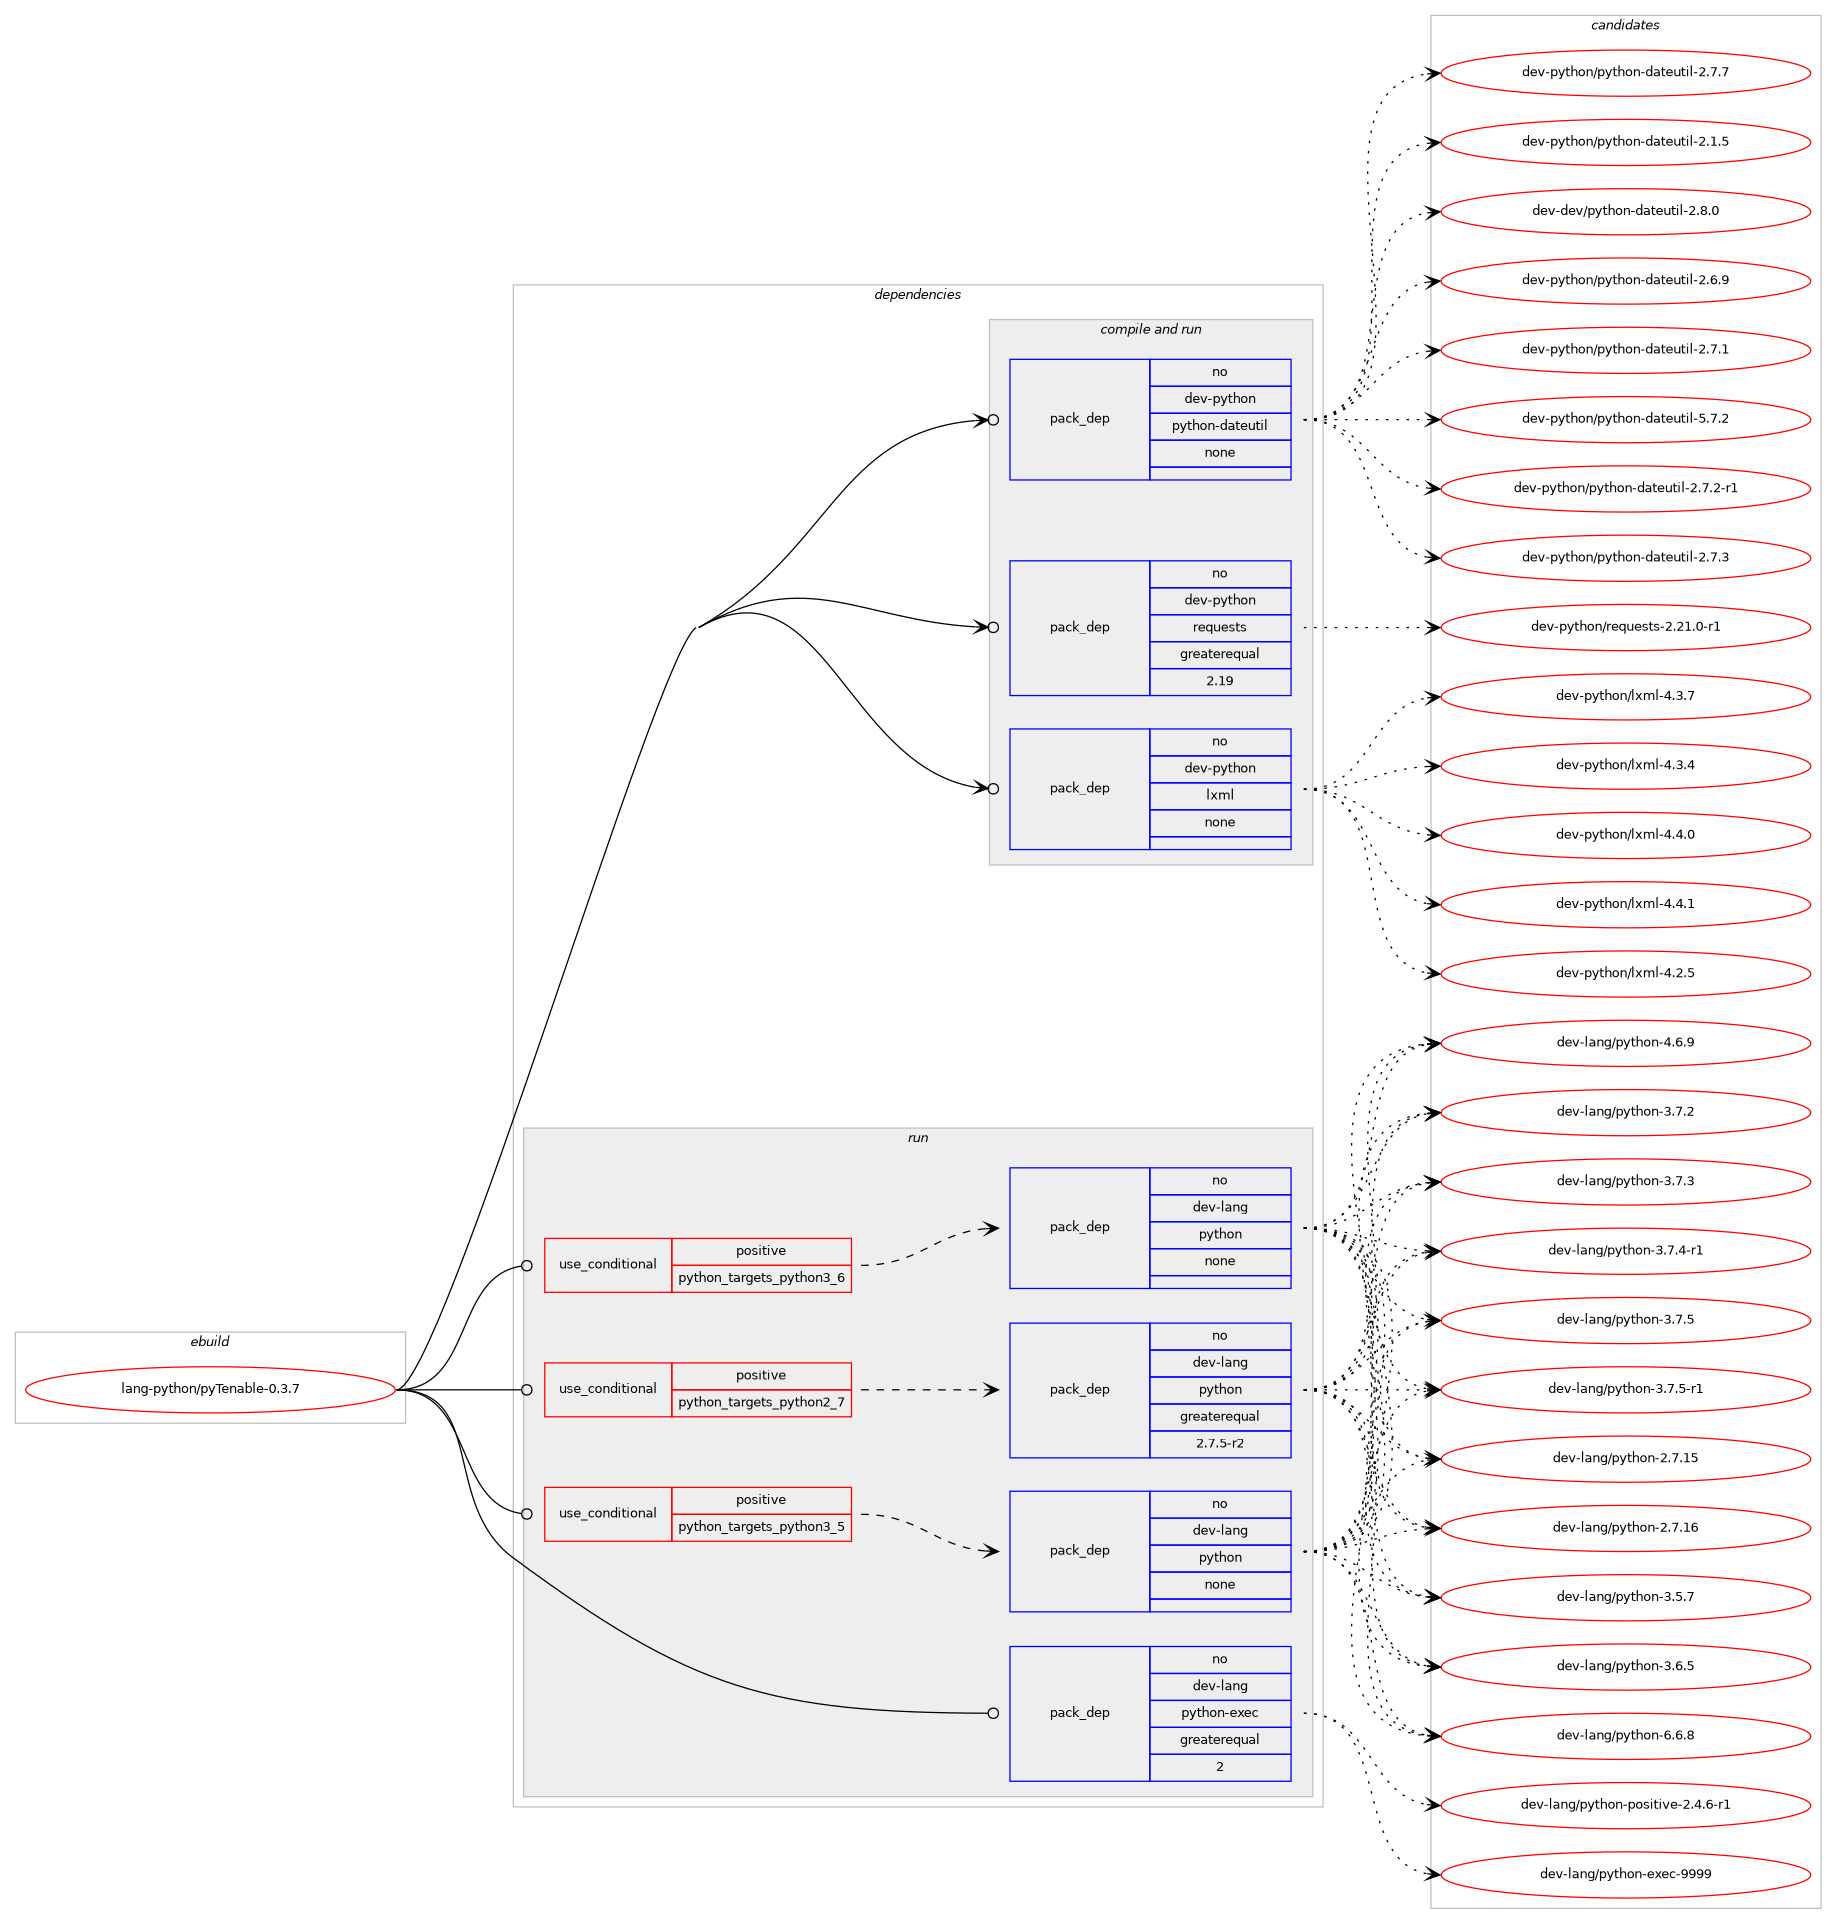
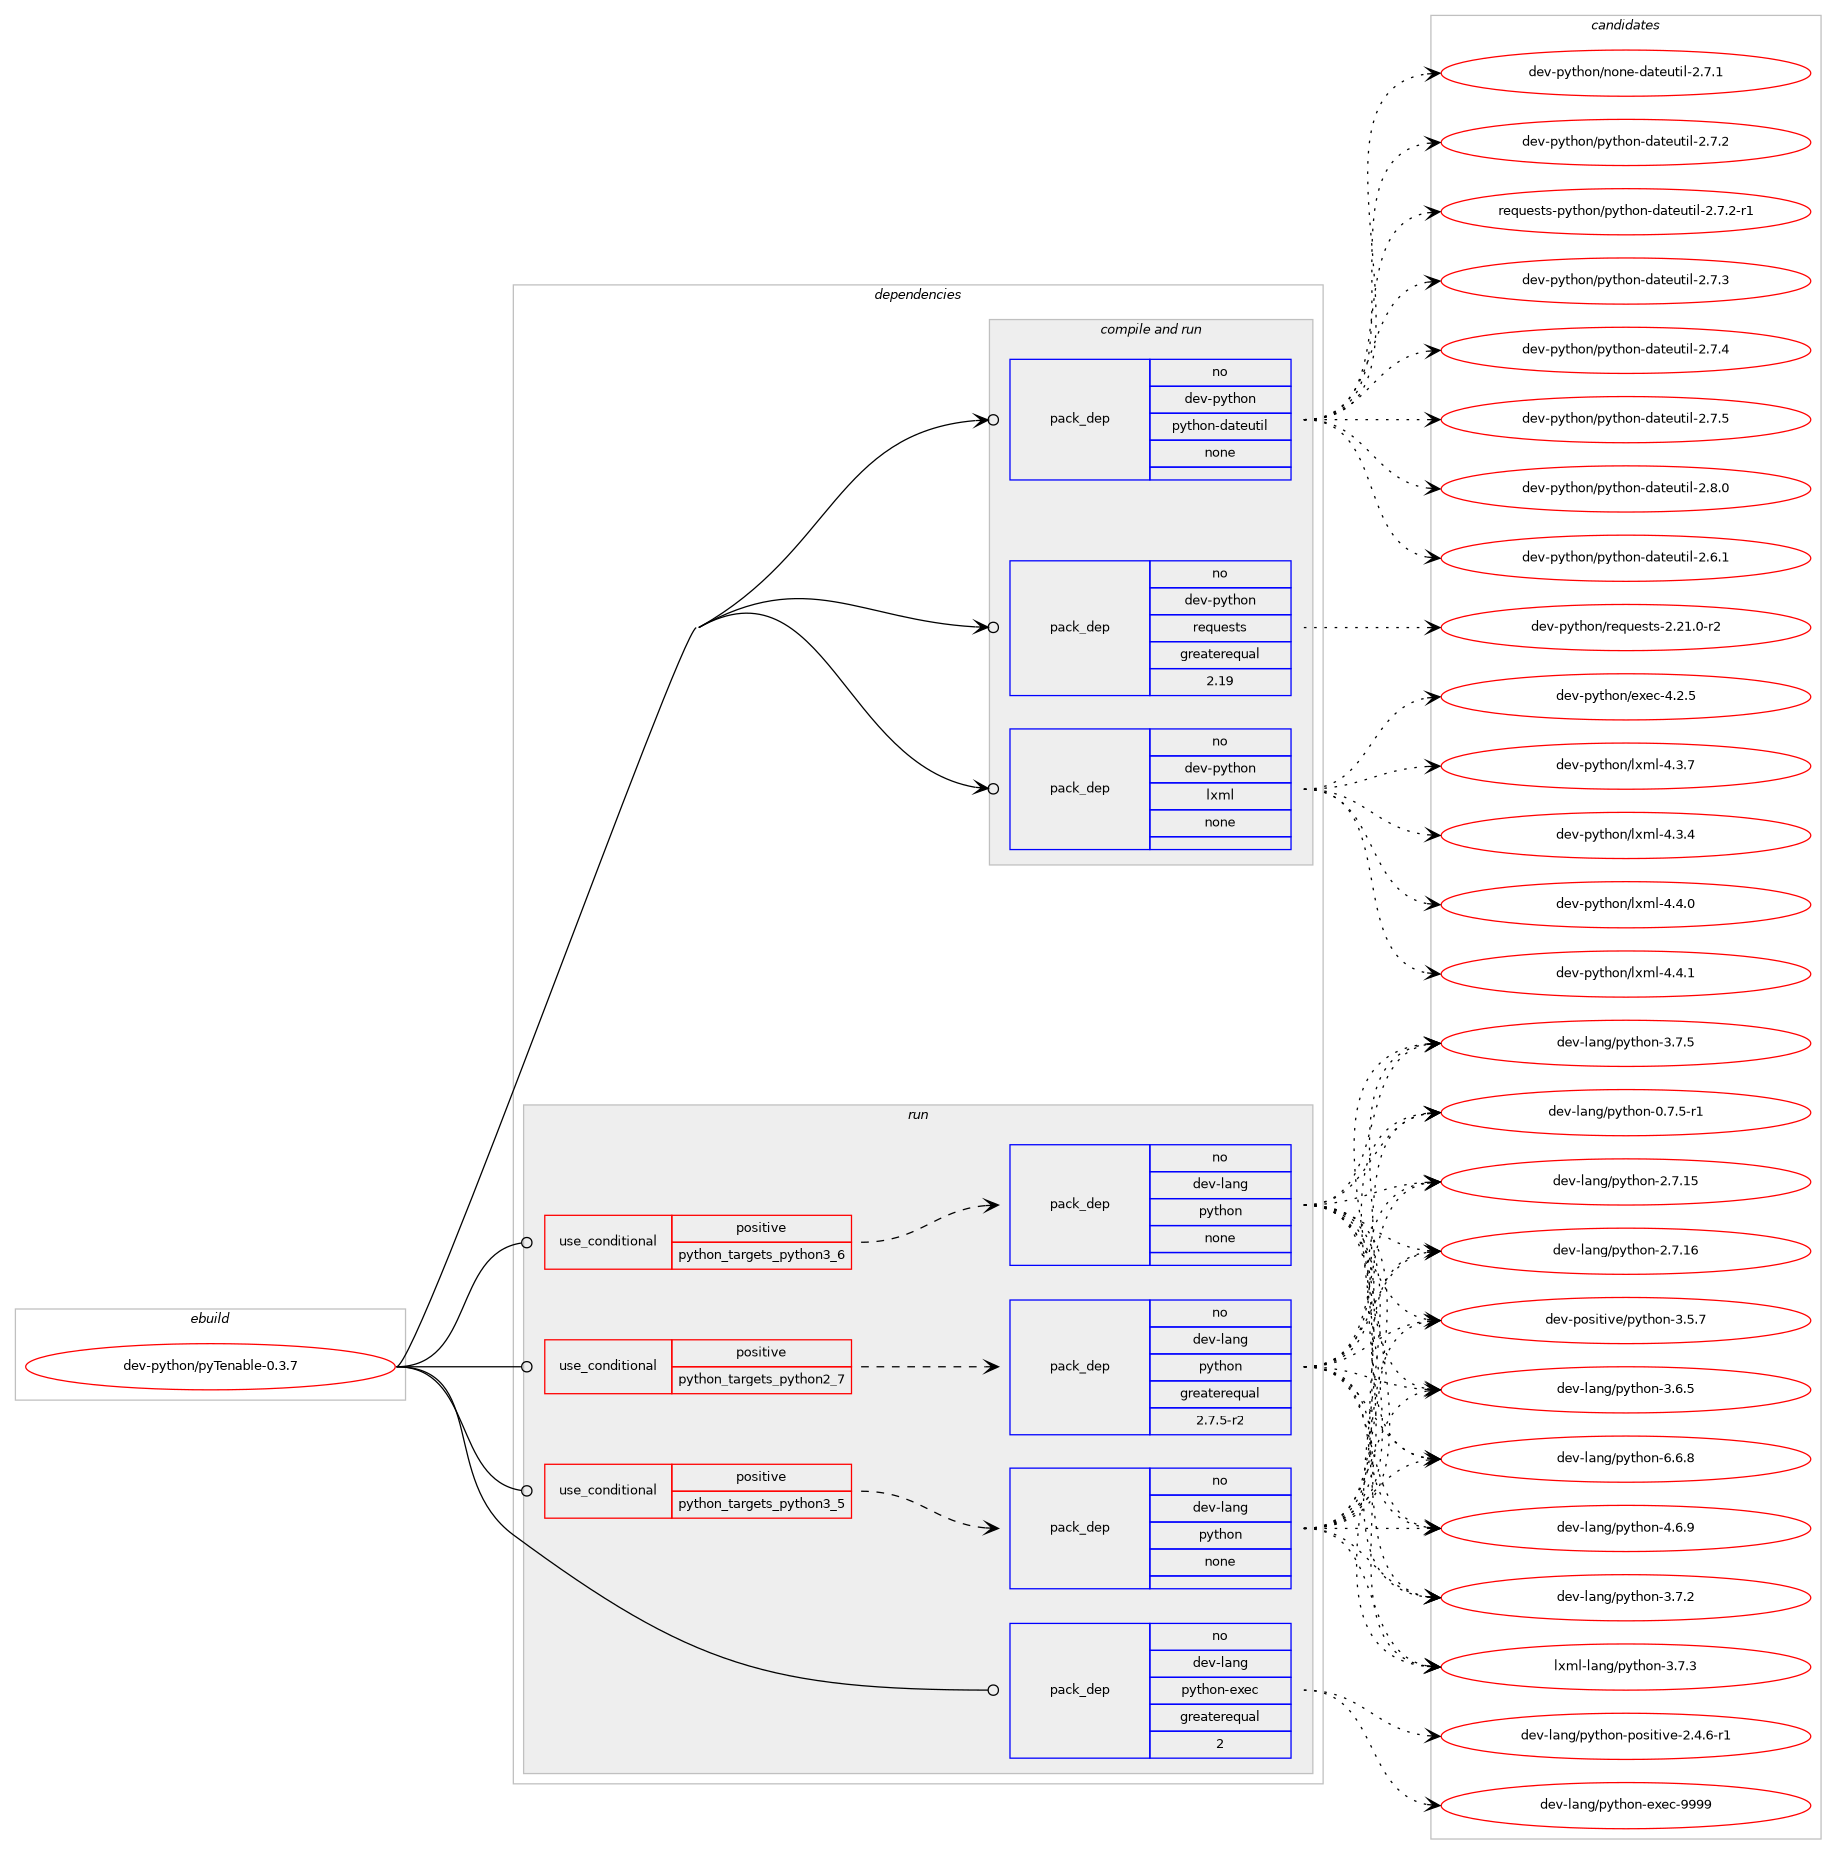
(1626, 73) -> (1626, 350)
(1626, 142) -> (1626, 420)
(1626, 212) -> (1626, 489)
(1626, 281) -> (1626, 558)
(1626, 350) -> (1626, 73)
(1626, 420) -> (1626, 142)
(1626, 489) -> (1626, 212)
(1626, 628) -> (1626, 628)
(1626, 974) -> (1626, 697)
(1626, 1182) -> (1626, 1667)
(1626, 1251) -> none
(210, 1390) -> (210, 1367)
(1626, 1390) -> (1626, 1113)
(1626, 1598) -> (1626, 1321)
